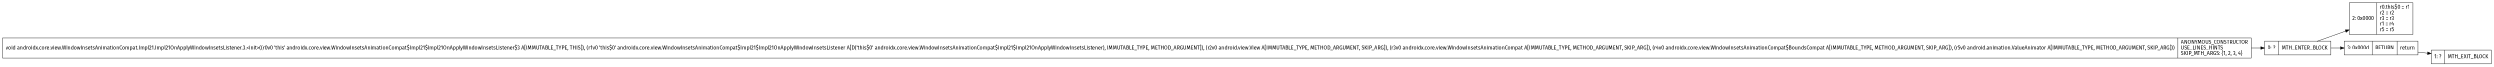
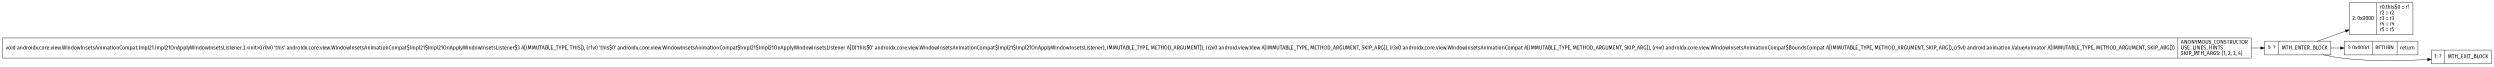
(2387, 24) -> (2387, 24)
(2423, 53) -> (2375, 60)
